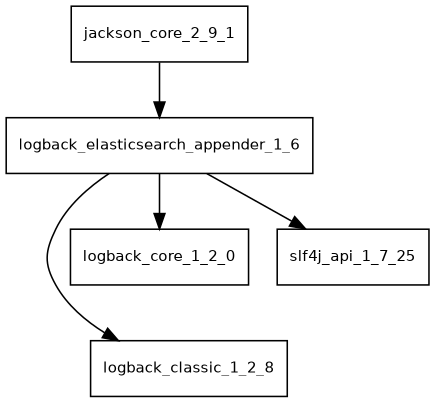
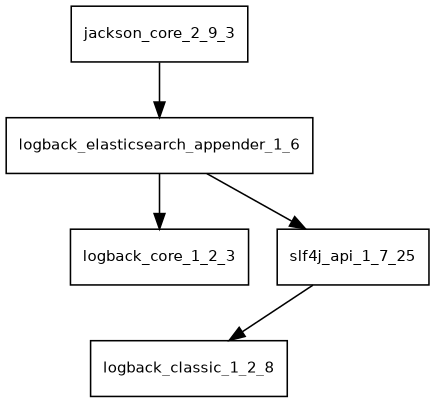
(160, 34) -> (160, 34)
(48, 253) -> (278, 308)
(160, 257) -> (160, 257)
